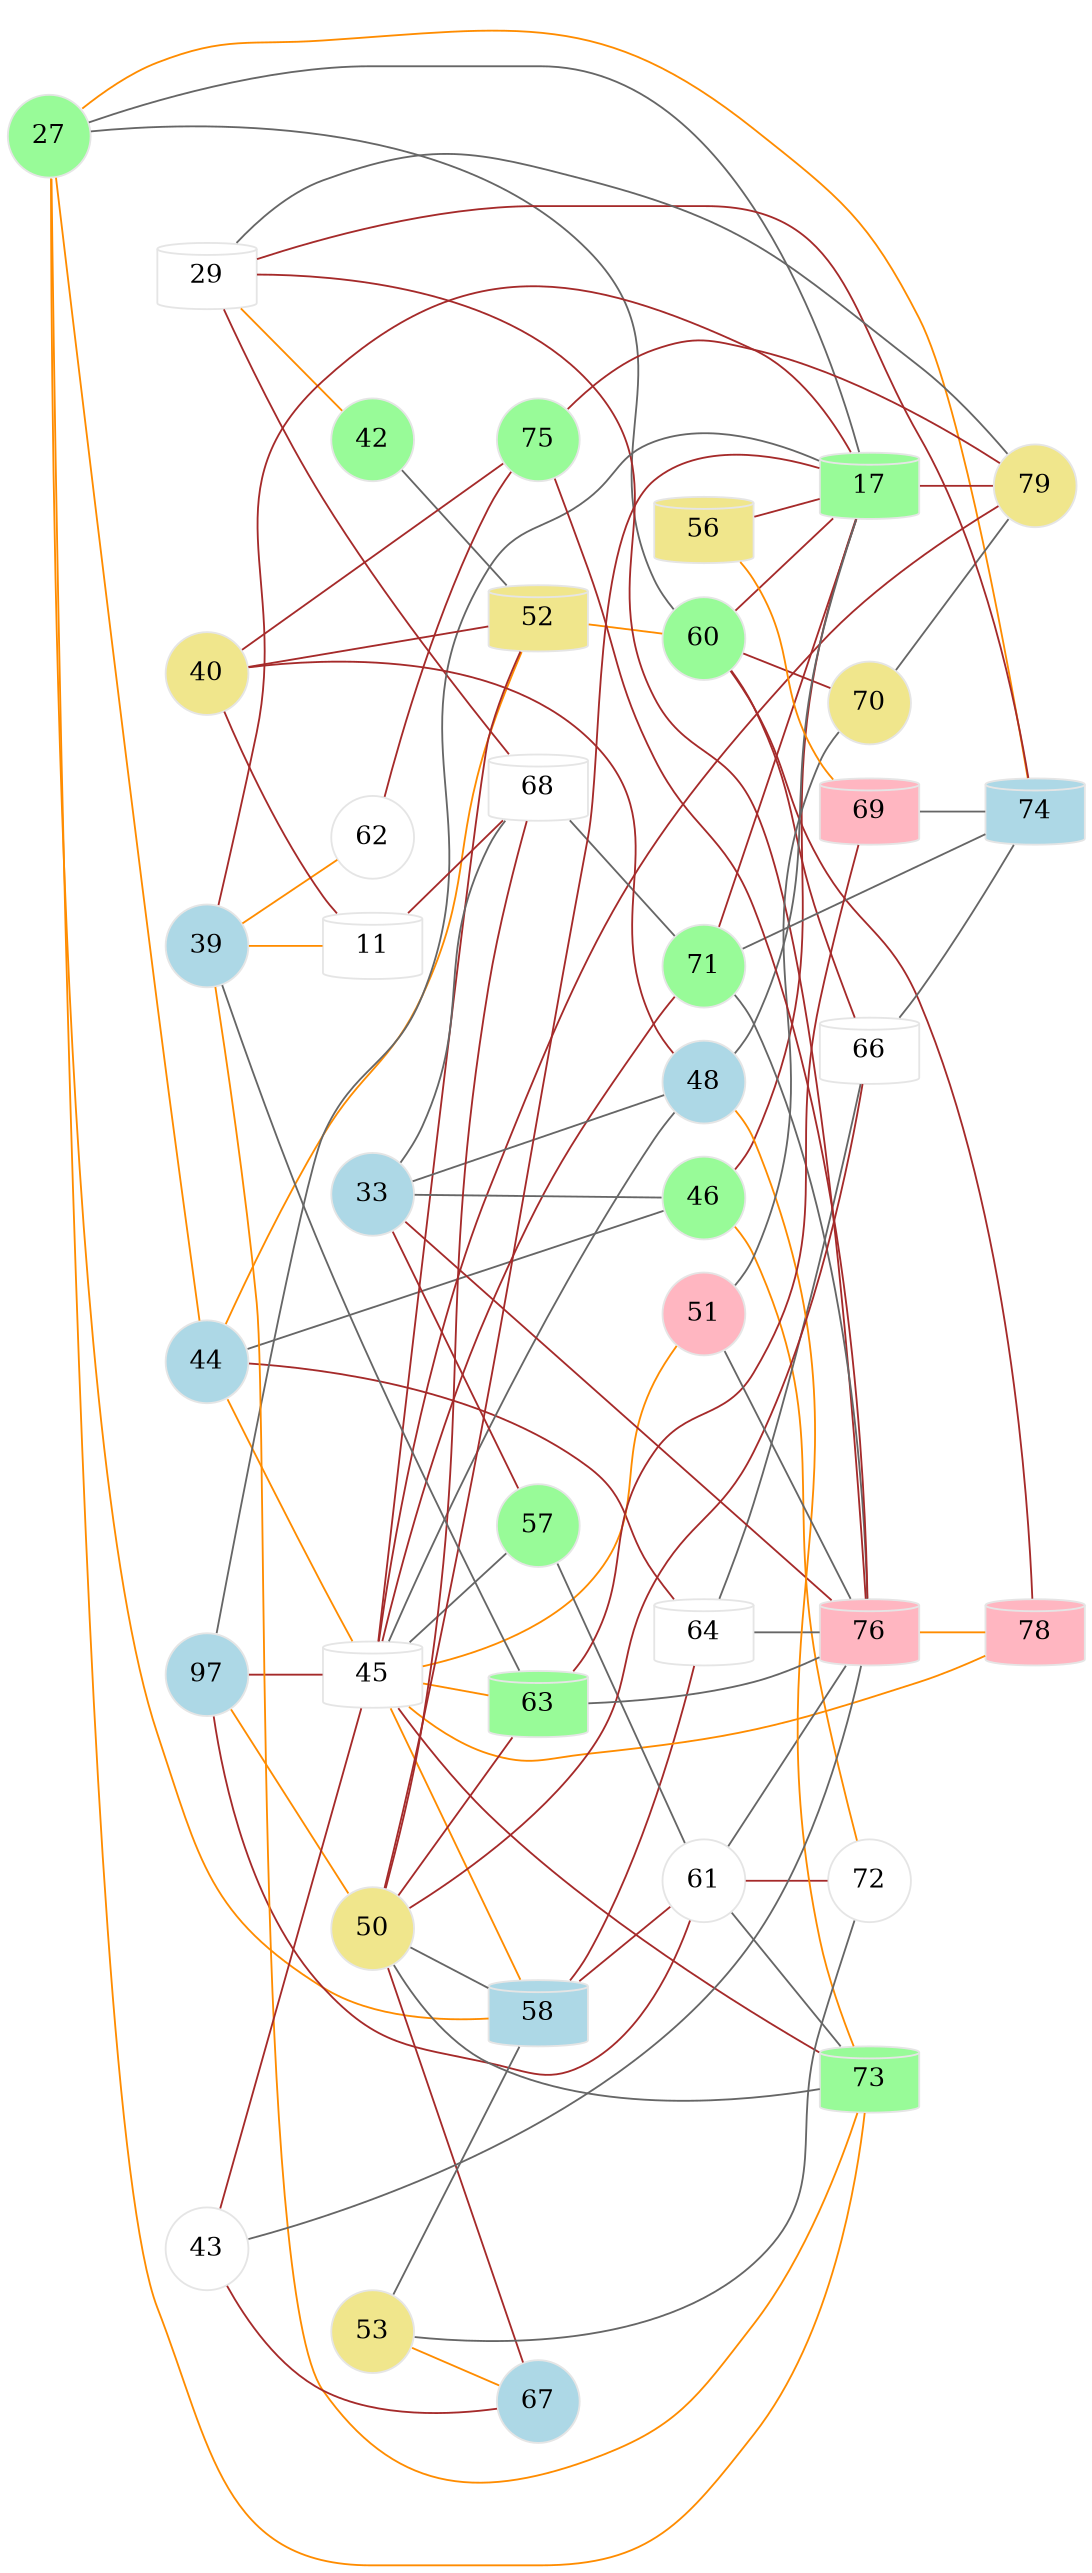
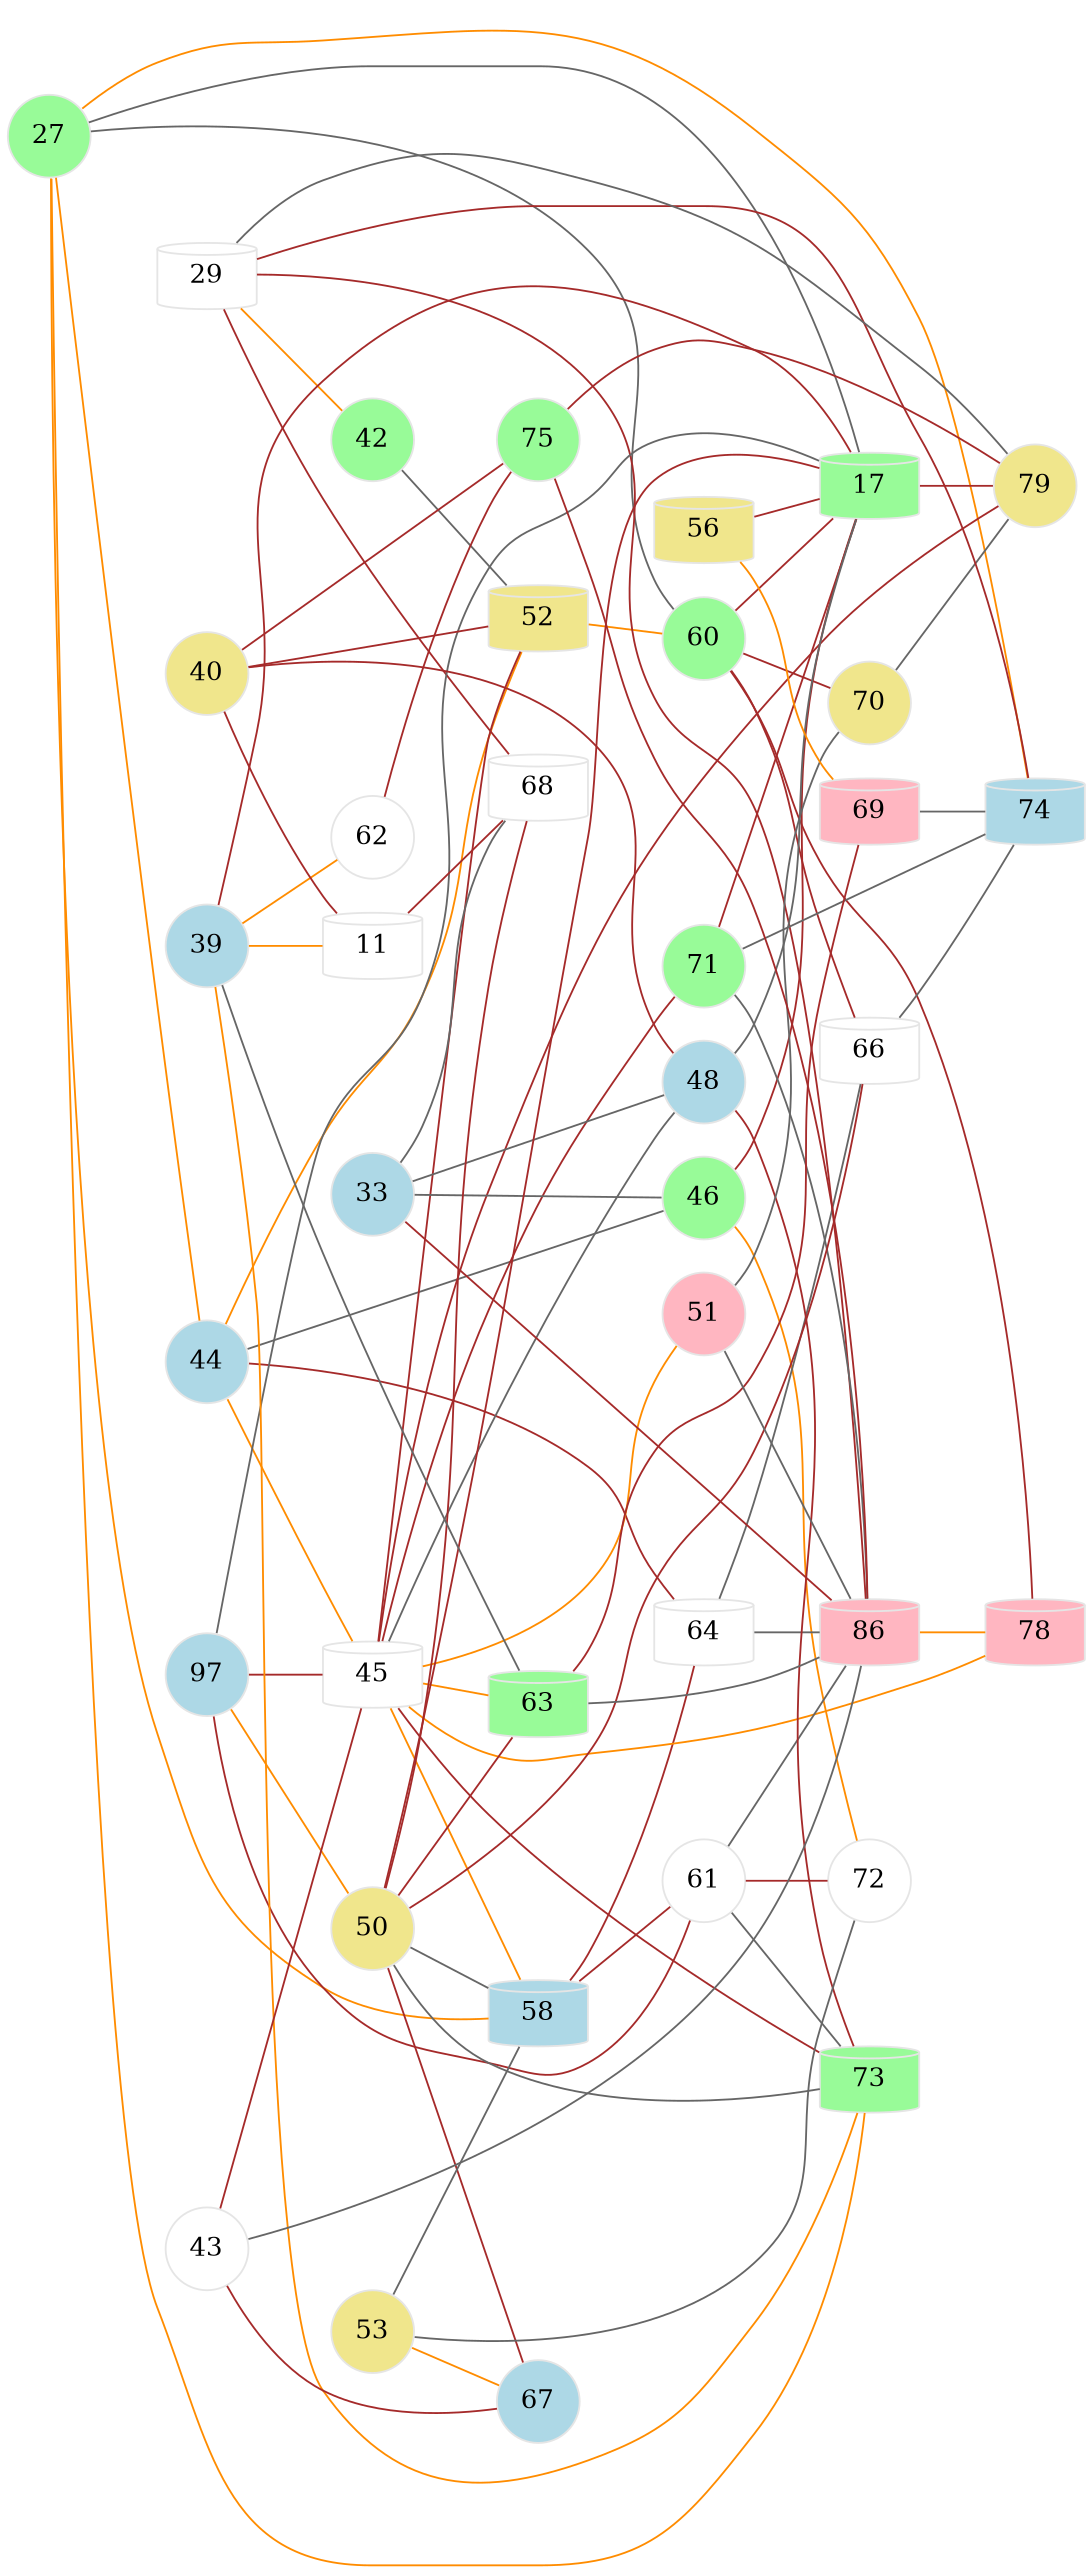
(620, 875) -> none
(538, 1526) -> none
(870, 1632) -> (870, 1632)
(801, 1647) -> (801, 1647)
